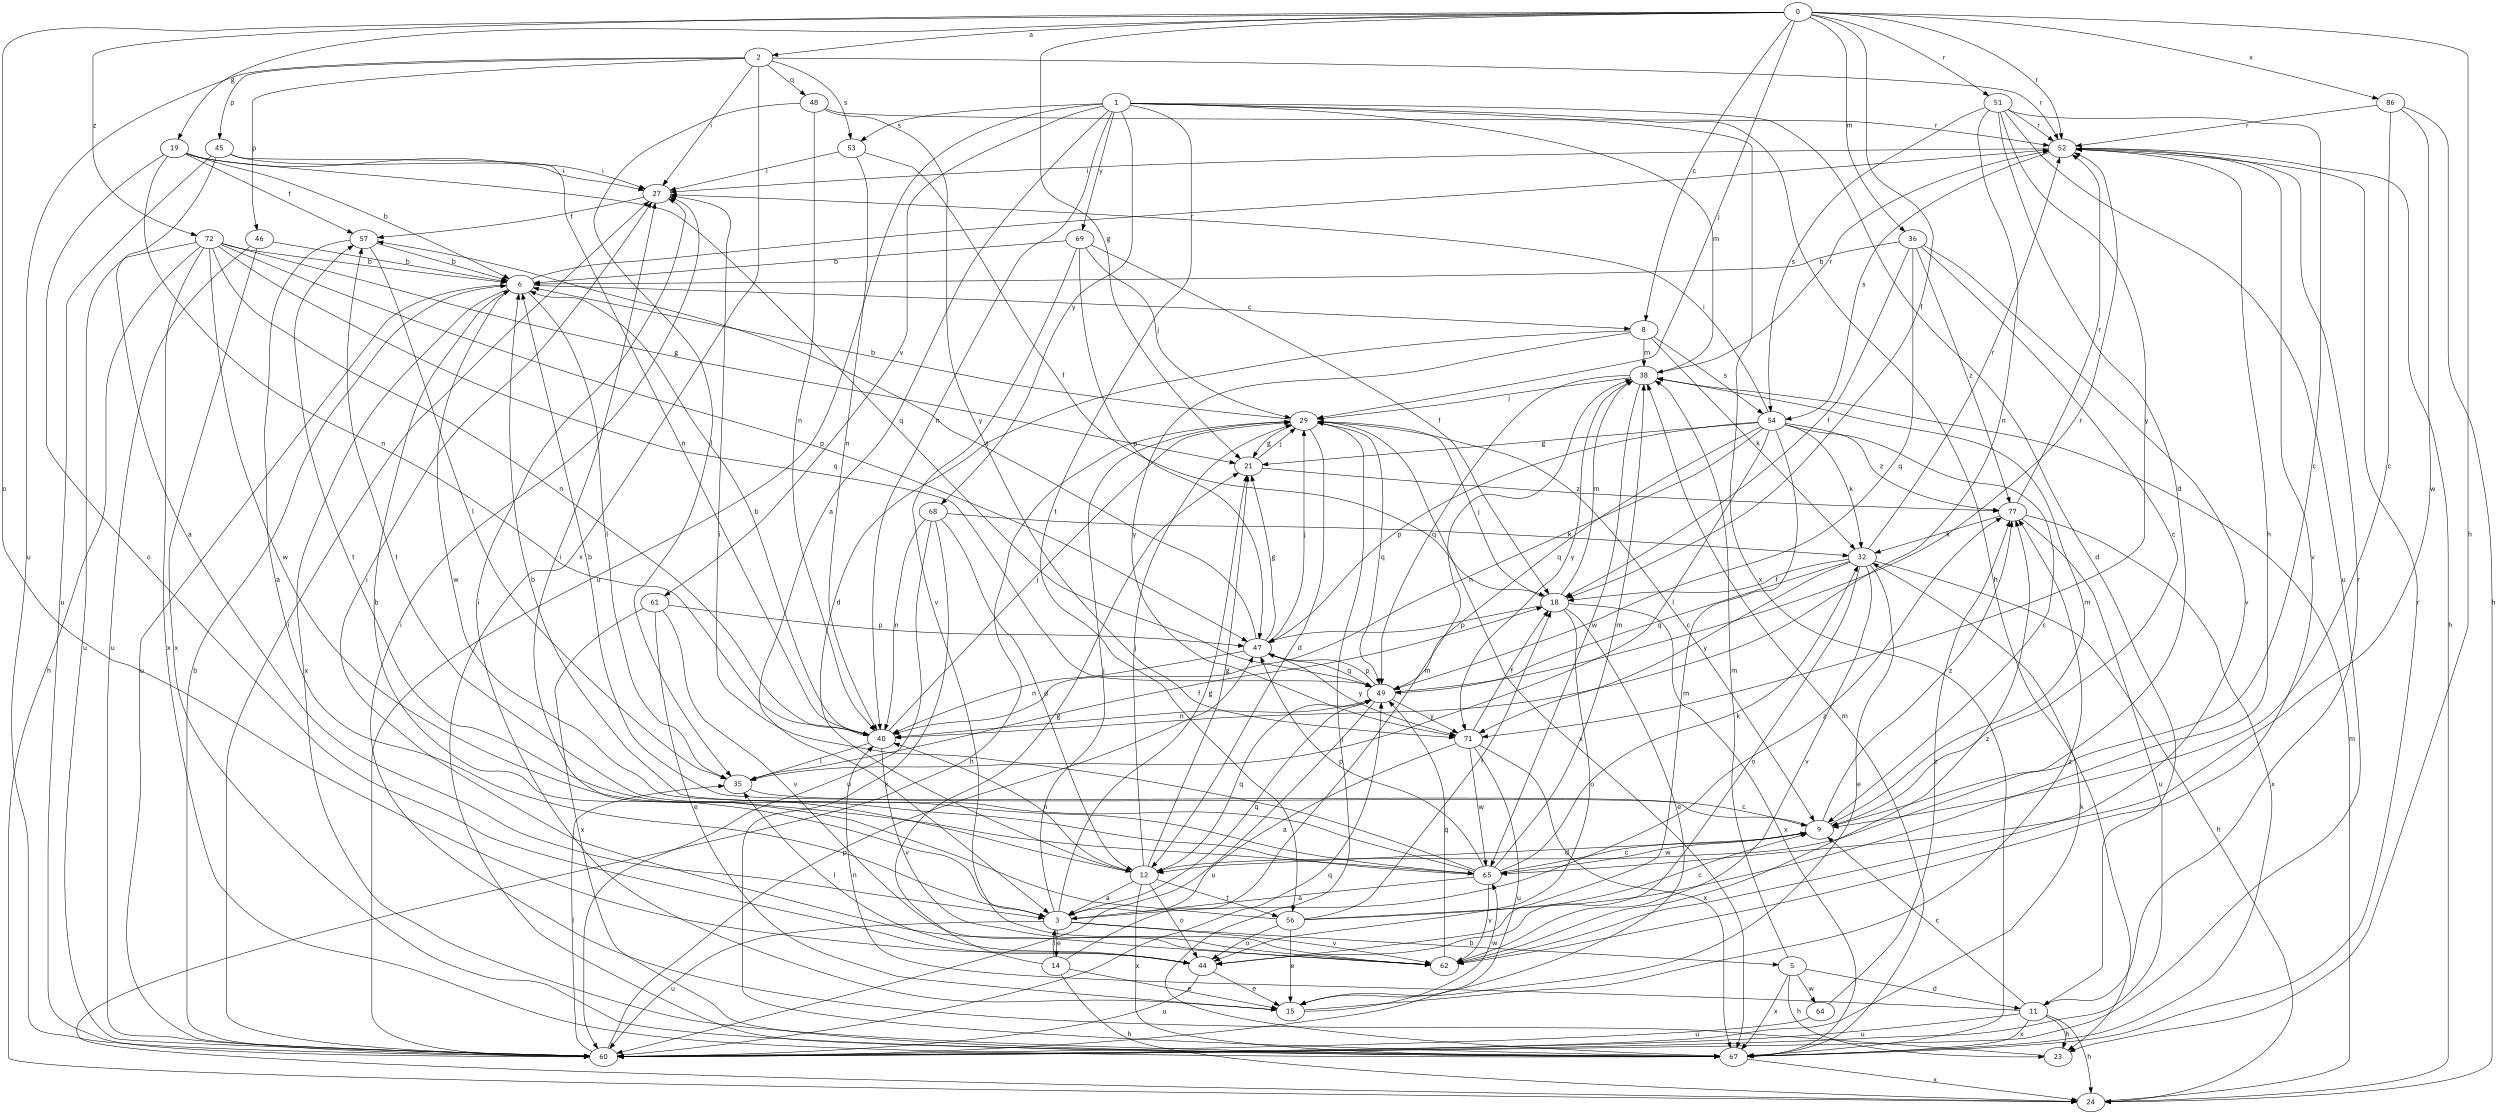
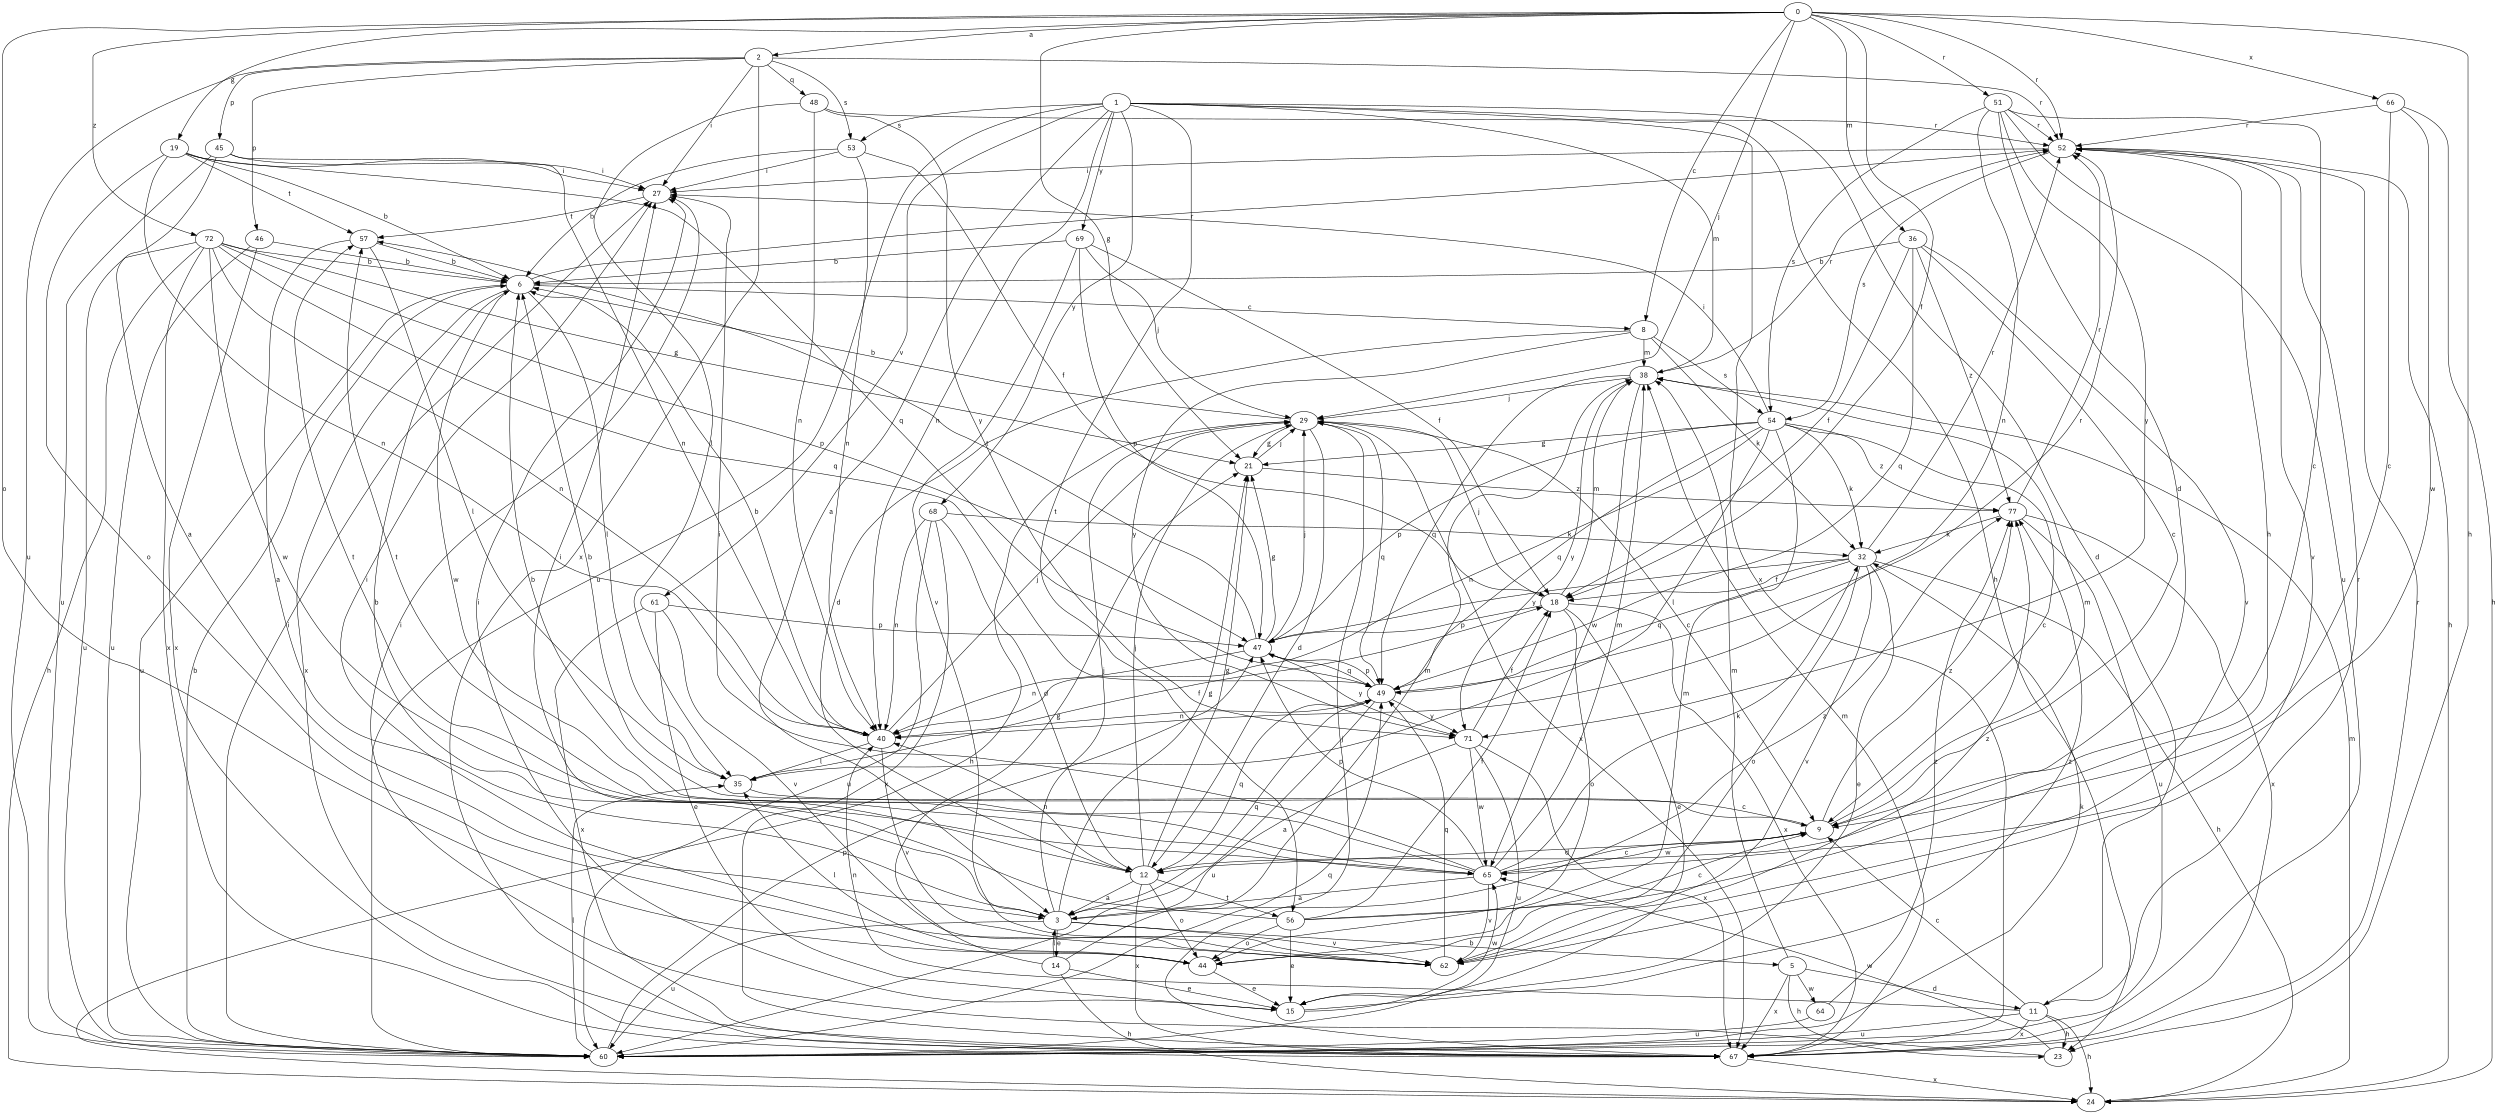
(2391, 103) -> (2391, 103)
none -> (660, 177)
(1681, 651) -> (1560, 590)
none -> (1797, 953)
(992, 1037) -> none
